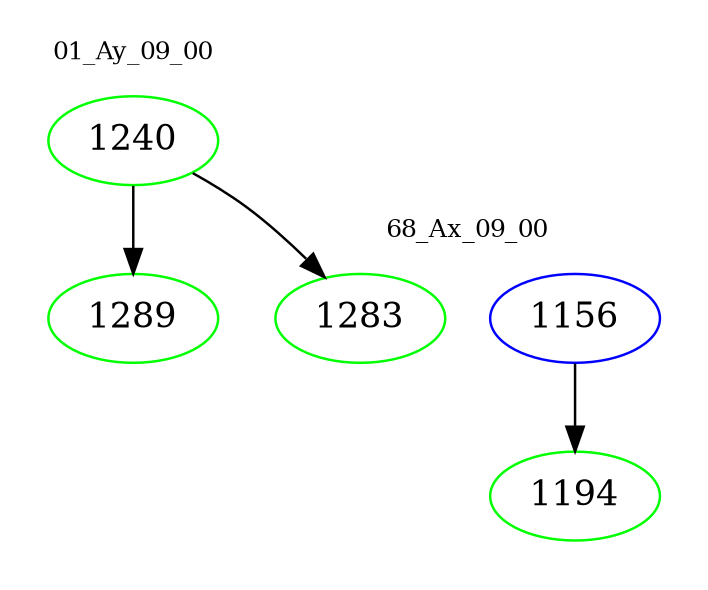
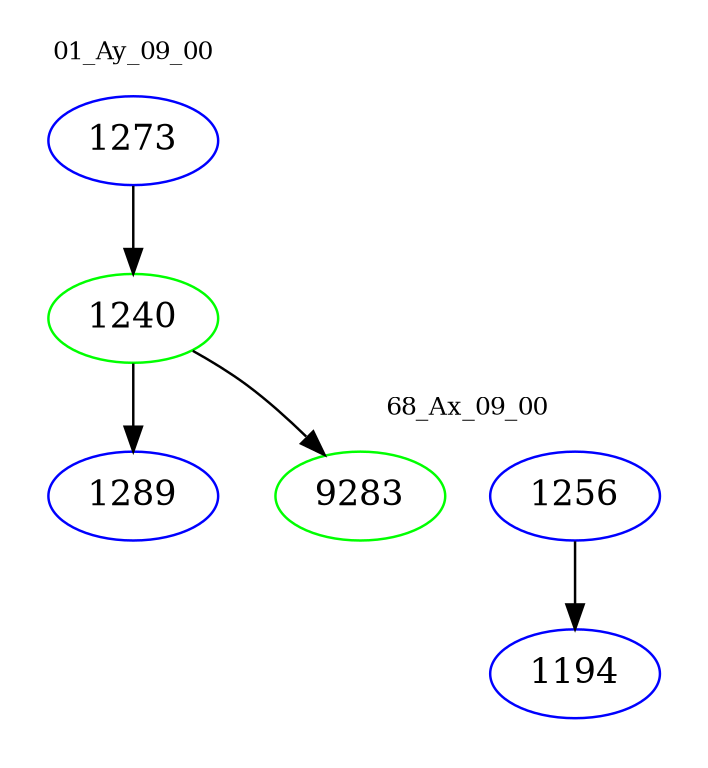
none -> (133, 141)
(133, 318) -> (133, 496)
(360, 318) -> (360, 496)
(575, 318) -> (575, 496)
(575, 496) -> (575, 674)
